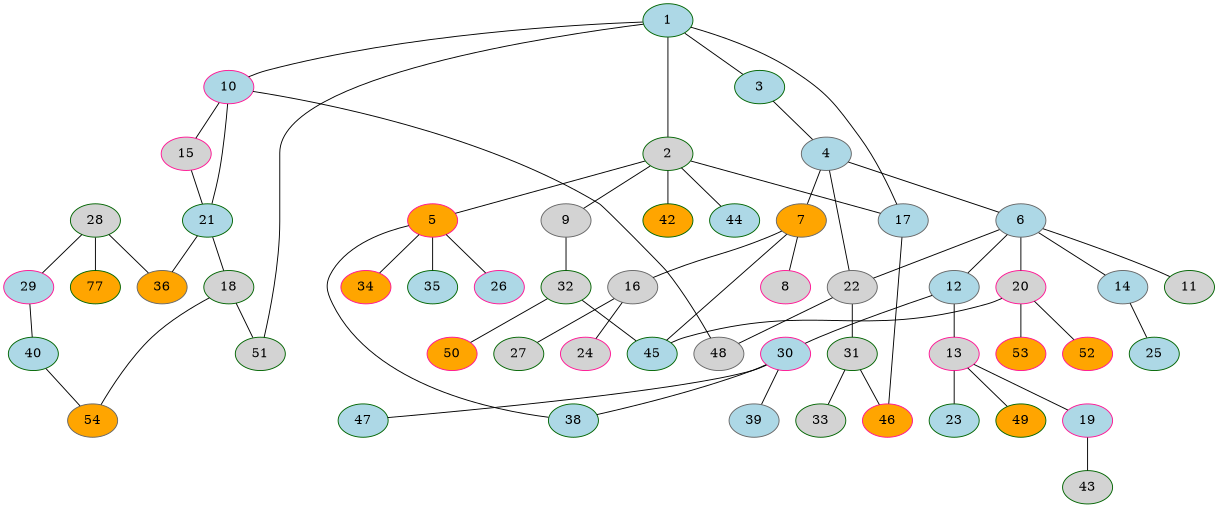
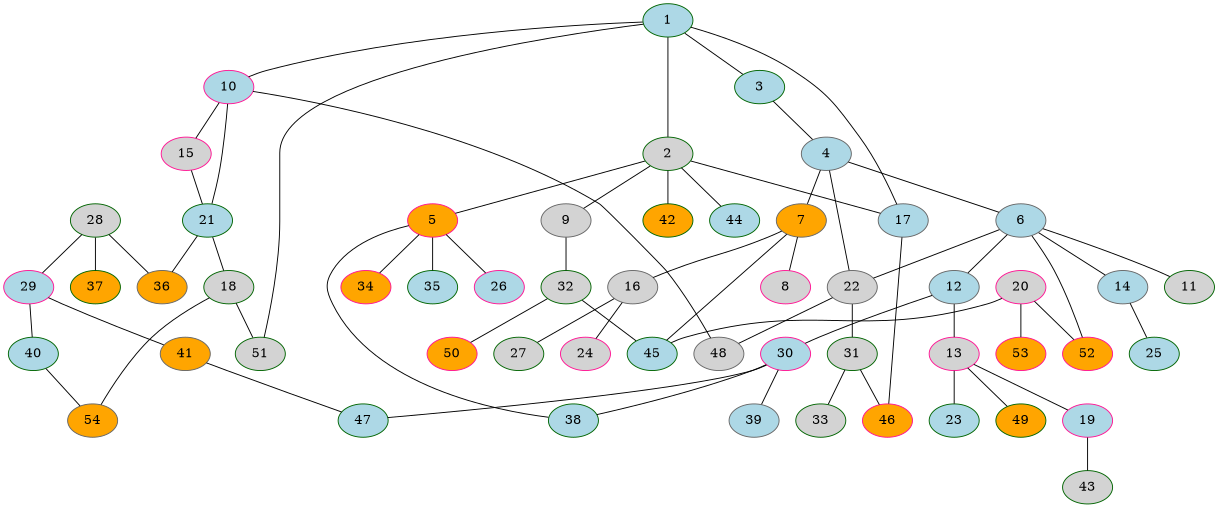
(1021, 254) -> (1061, 285)
(95, 287) -> (95, 287)
none -> (185, 354)
